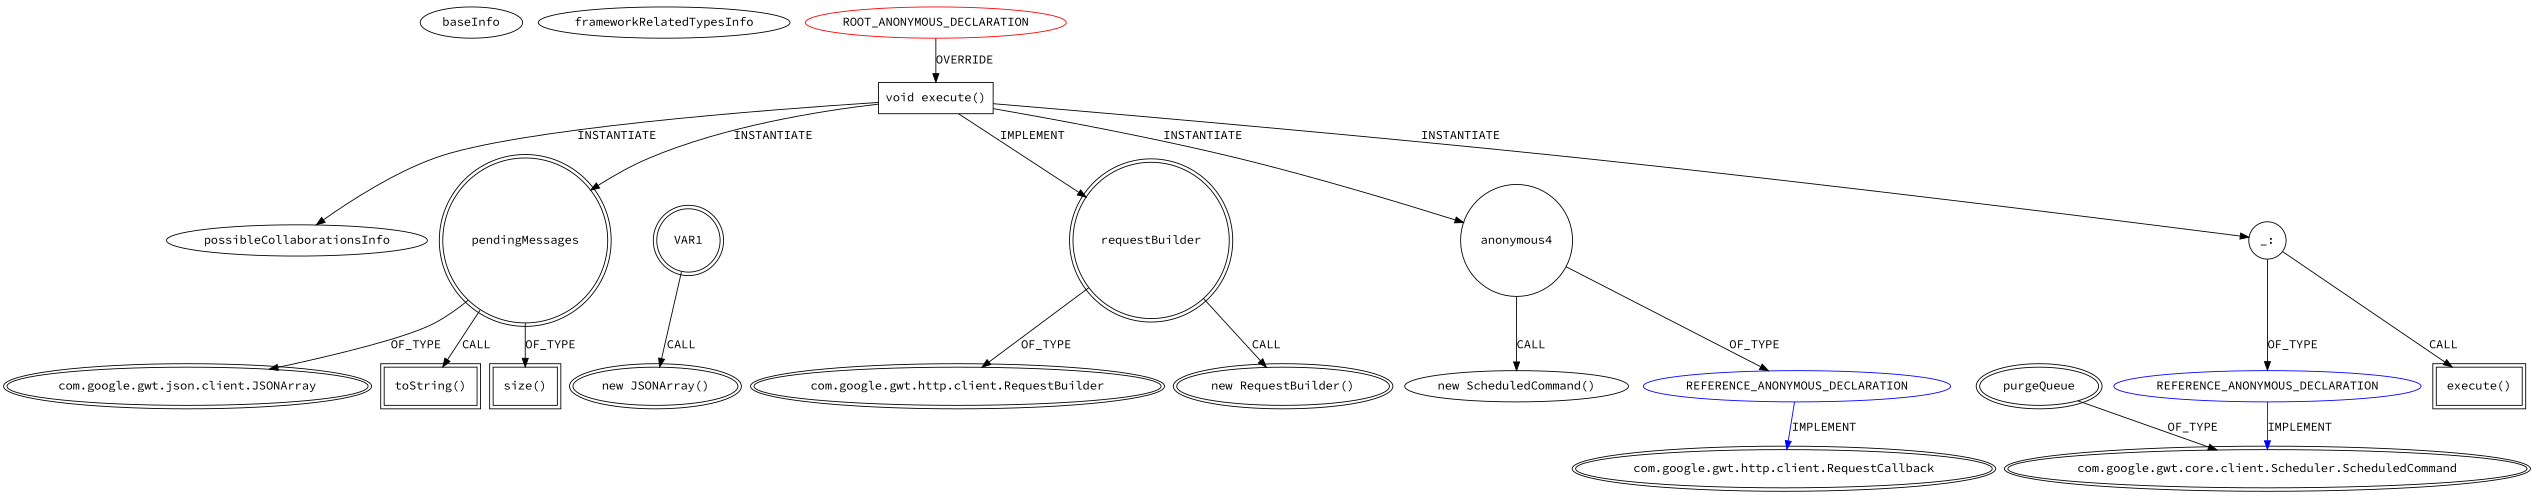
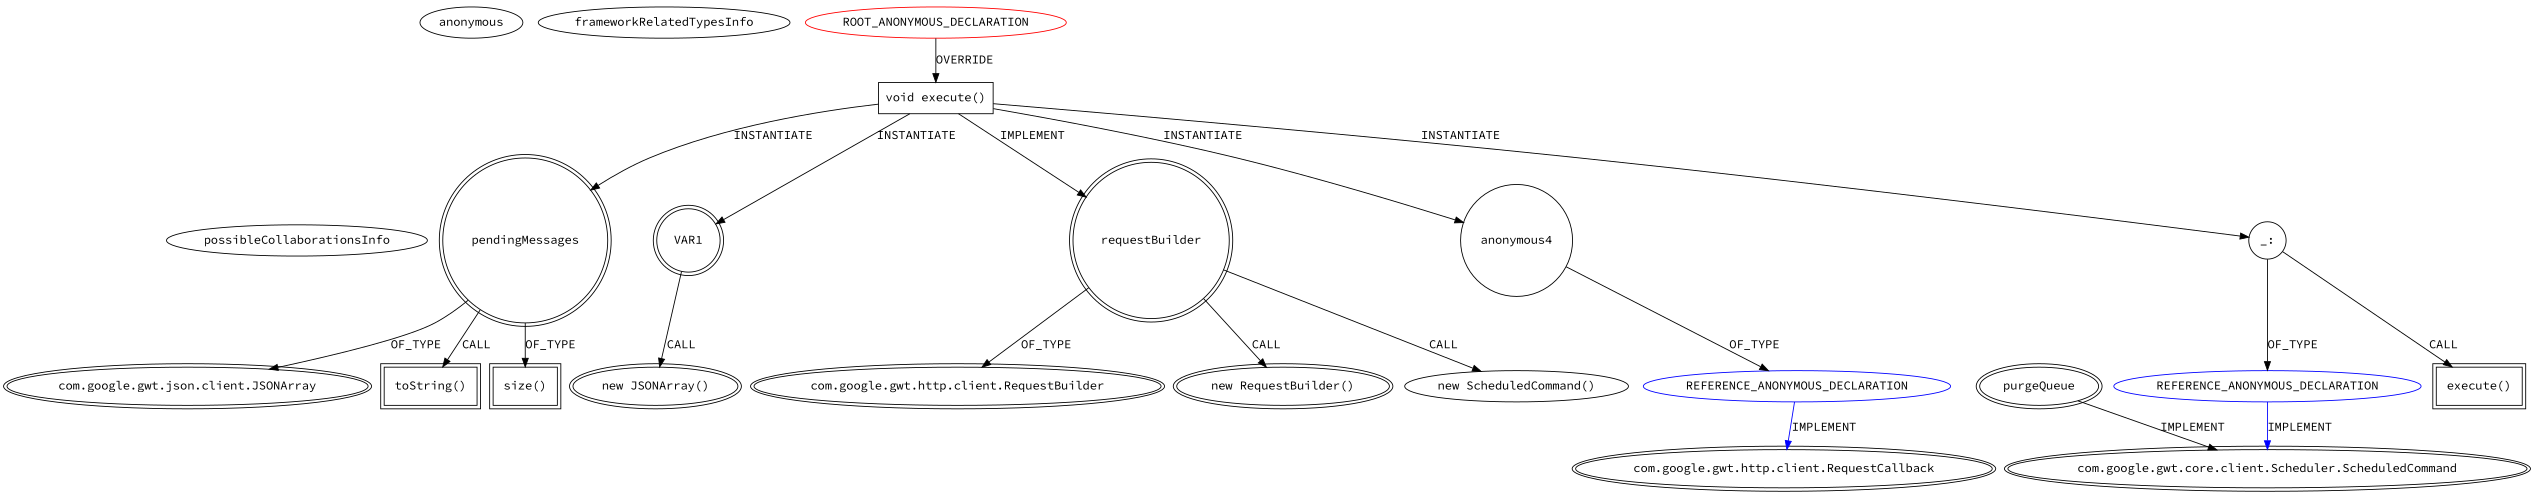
(471, 23) -> (471, 23)
(592, 128) -> (817, 167)
(1517, 329) -> (1348, 319)
(2193, 428) -> (2193, 428)
